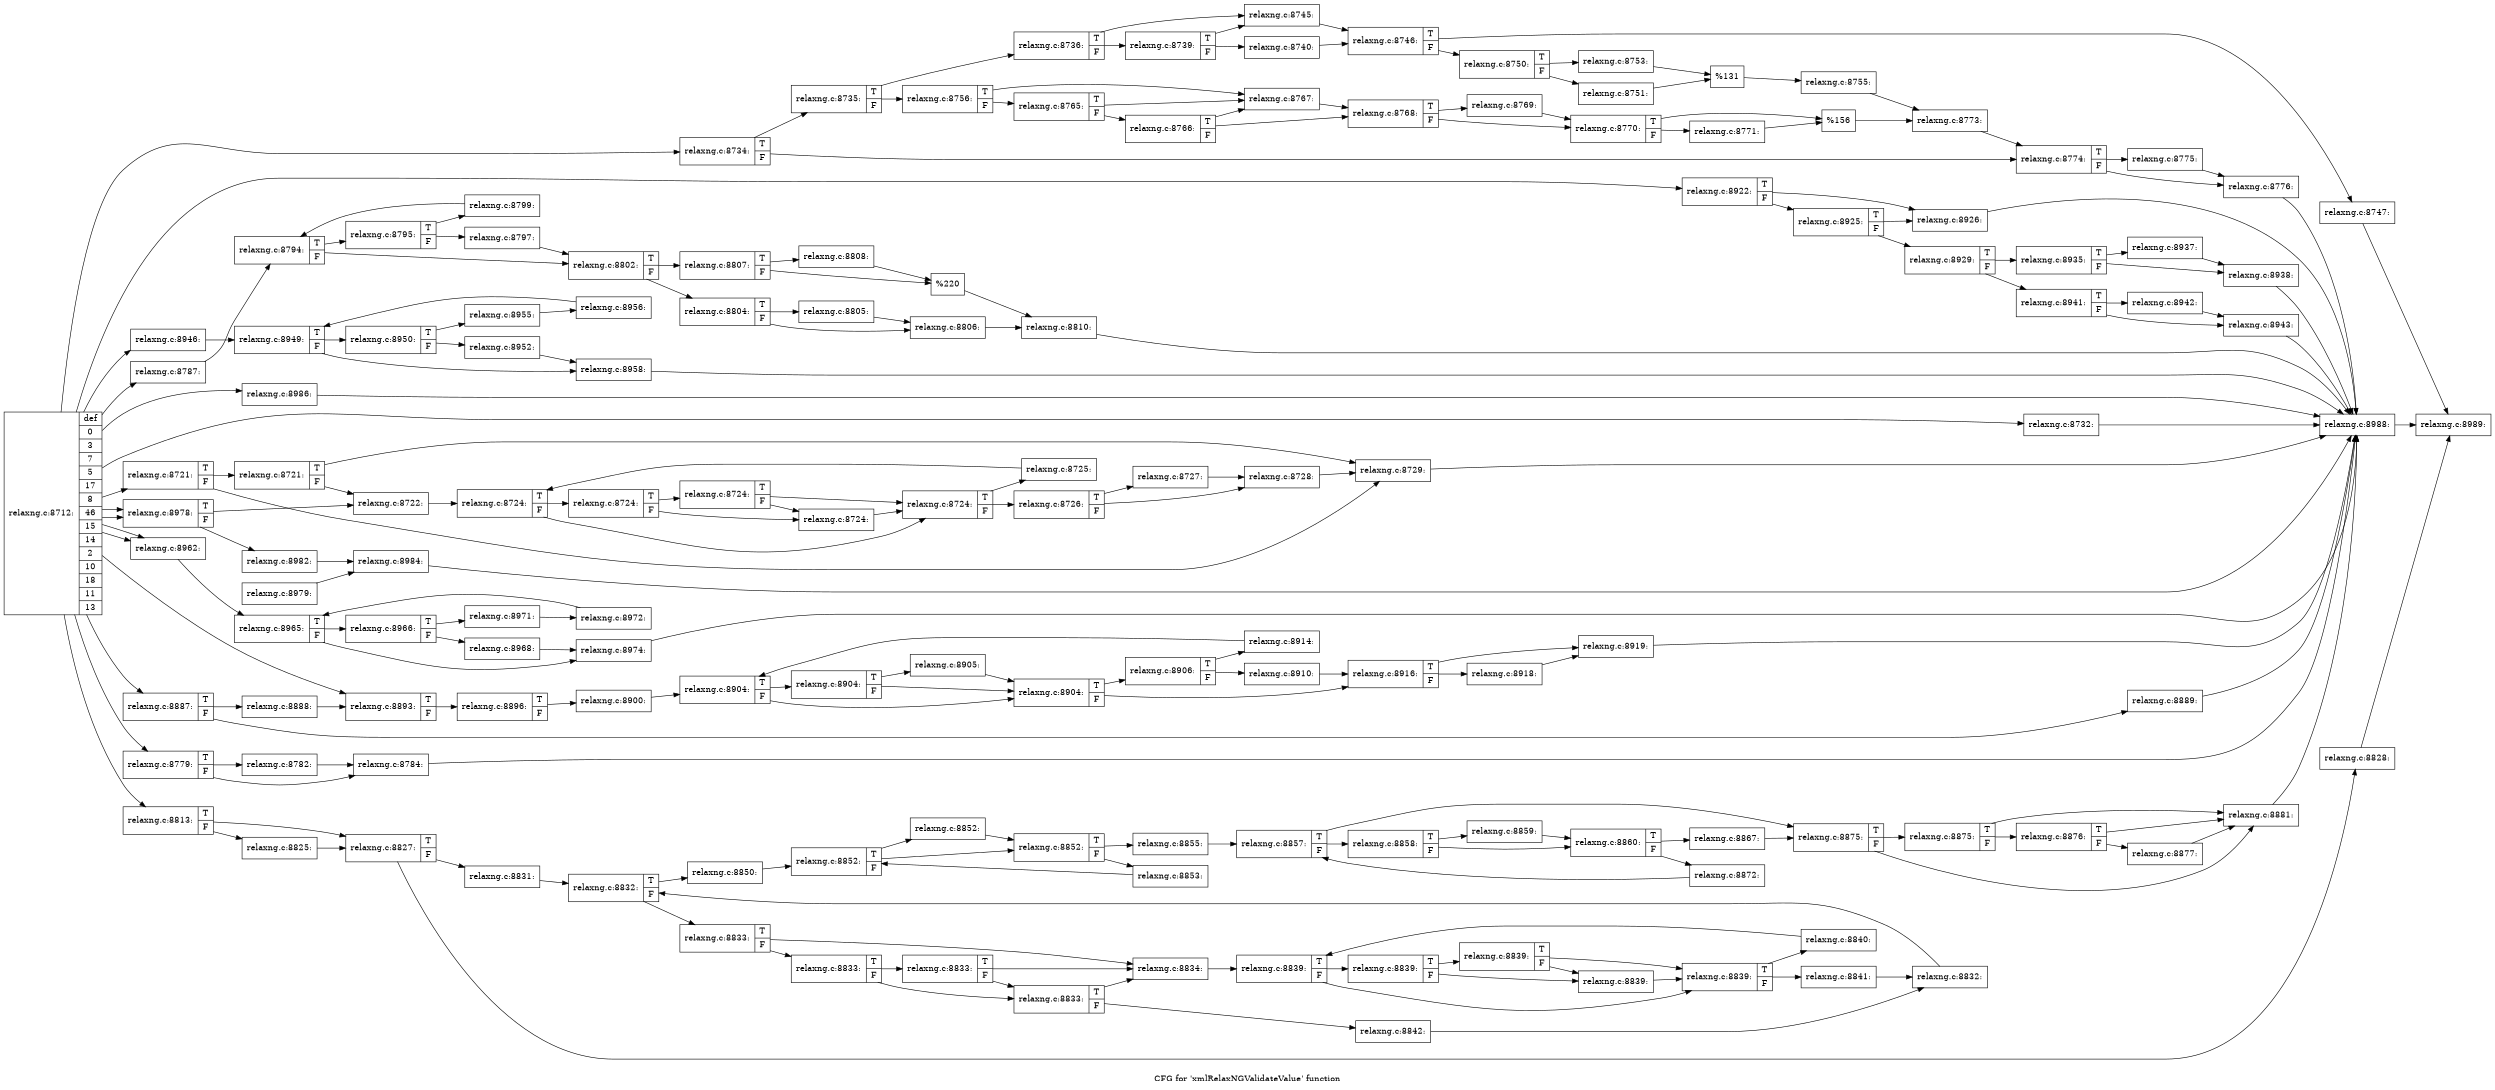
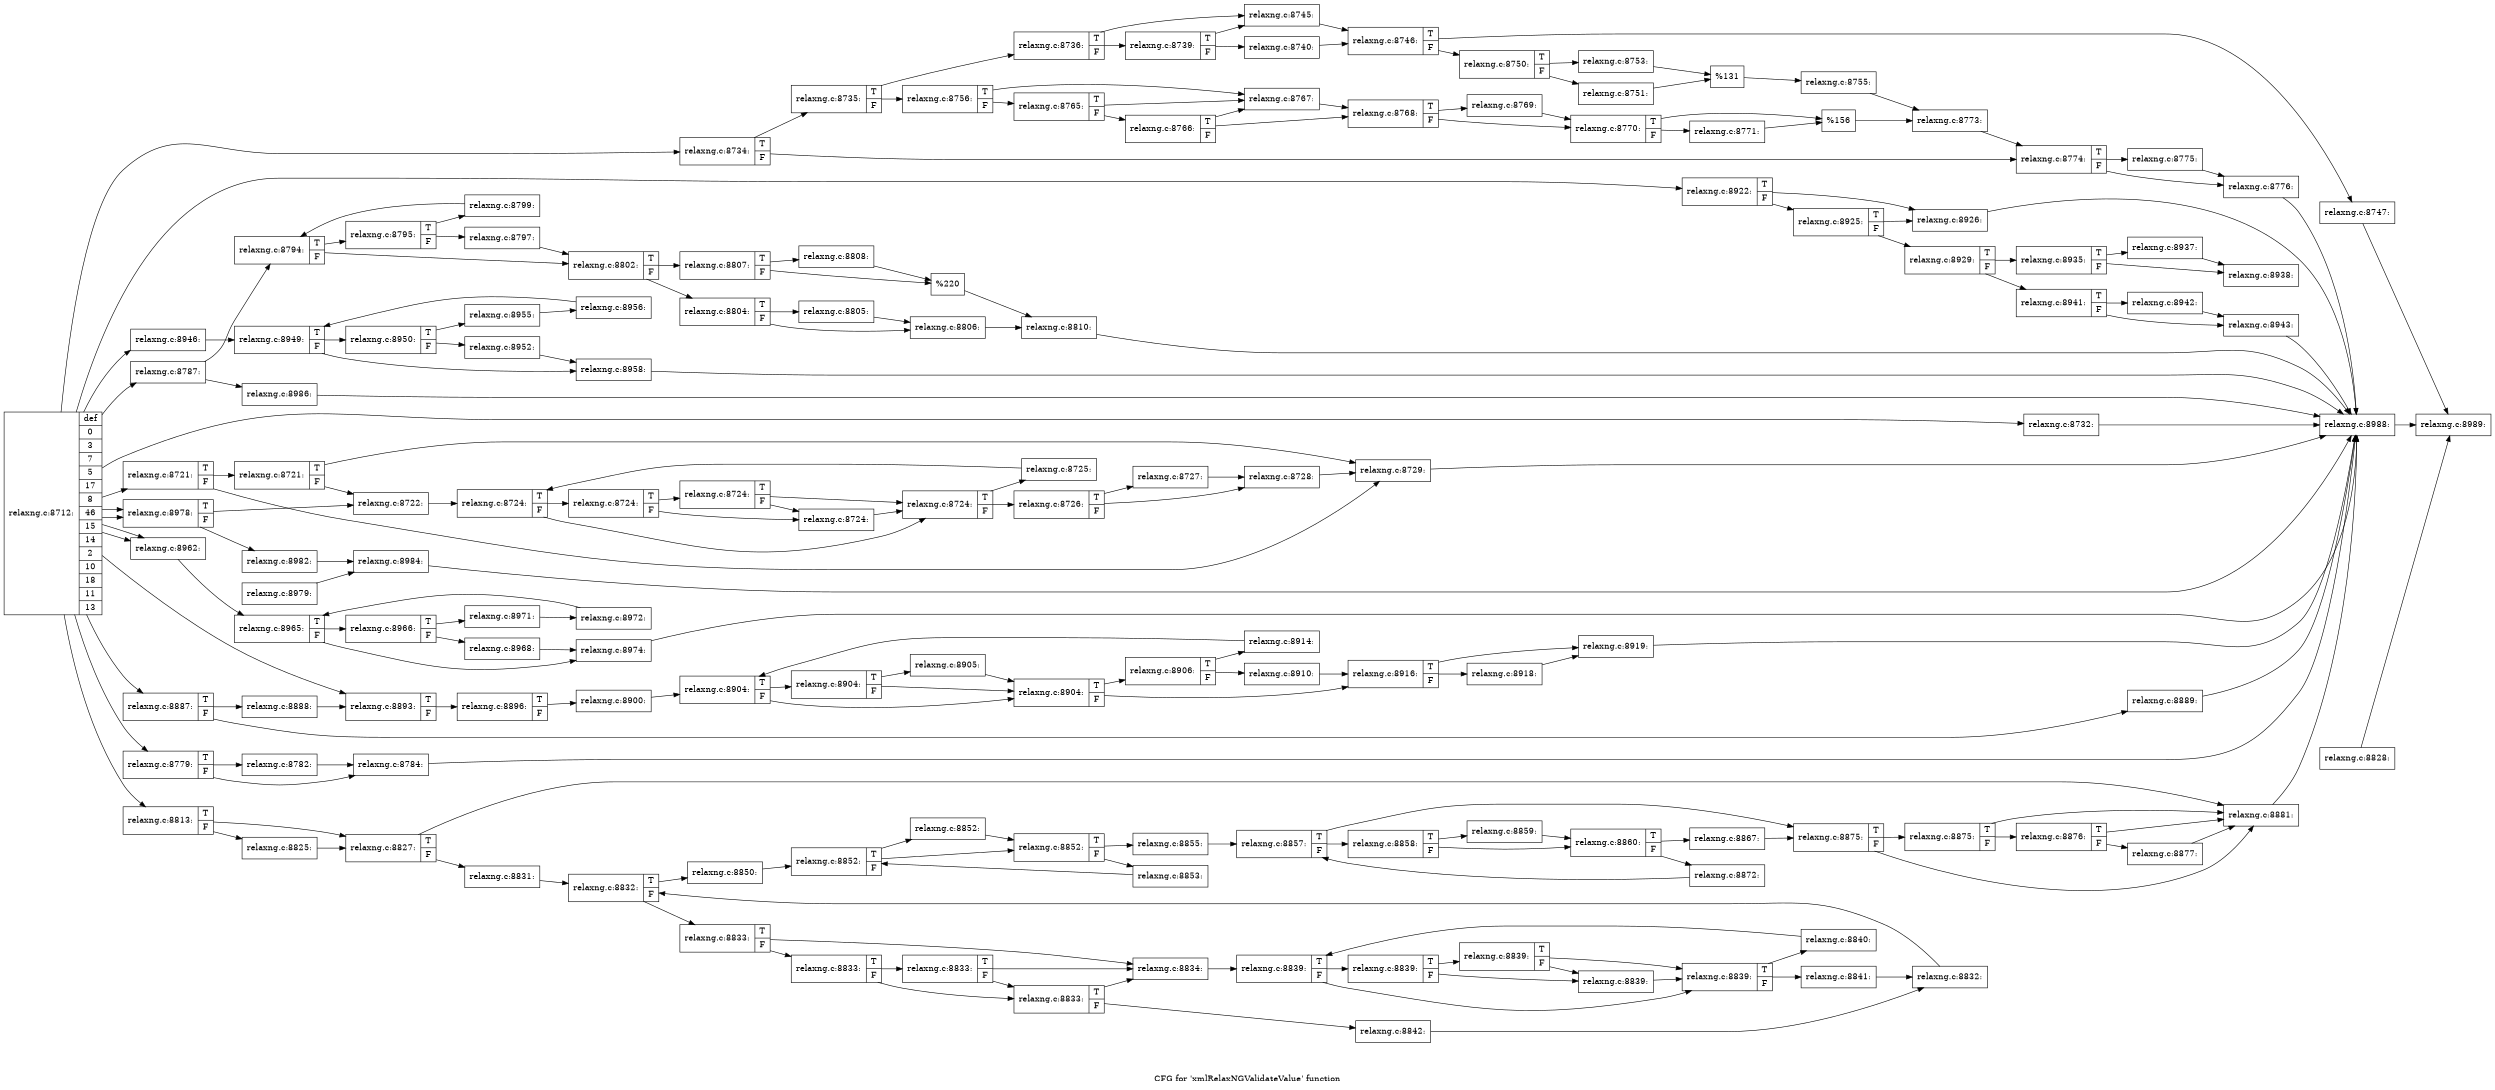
(2320, 343) -> none
(165, 397) -> (221, 383)
(1420, 1059) -> (1315, 782)
